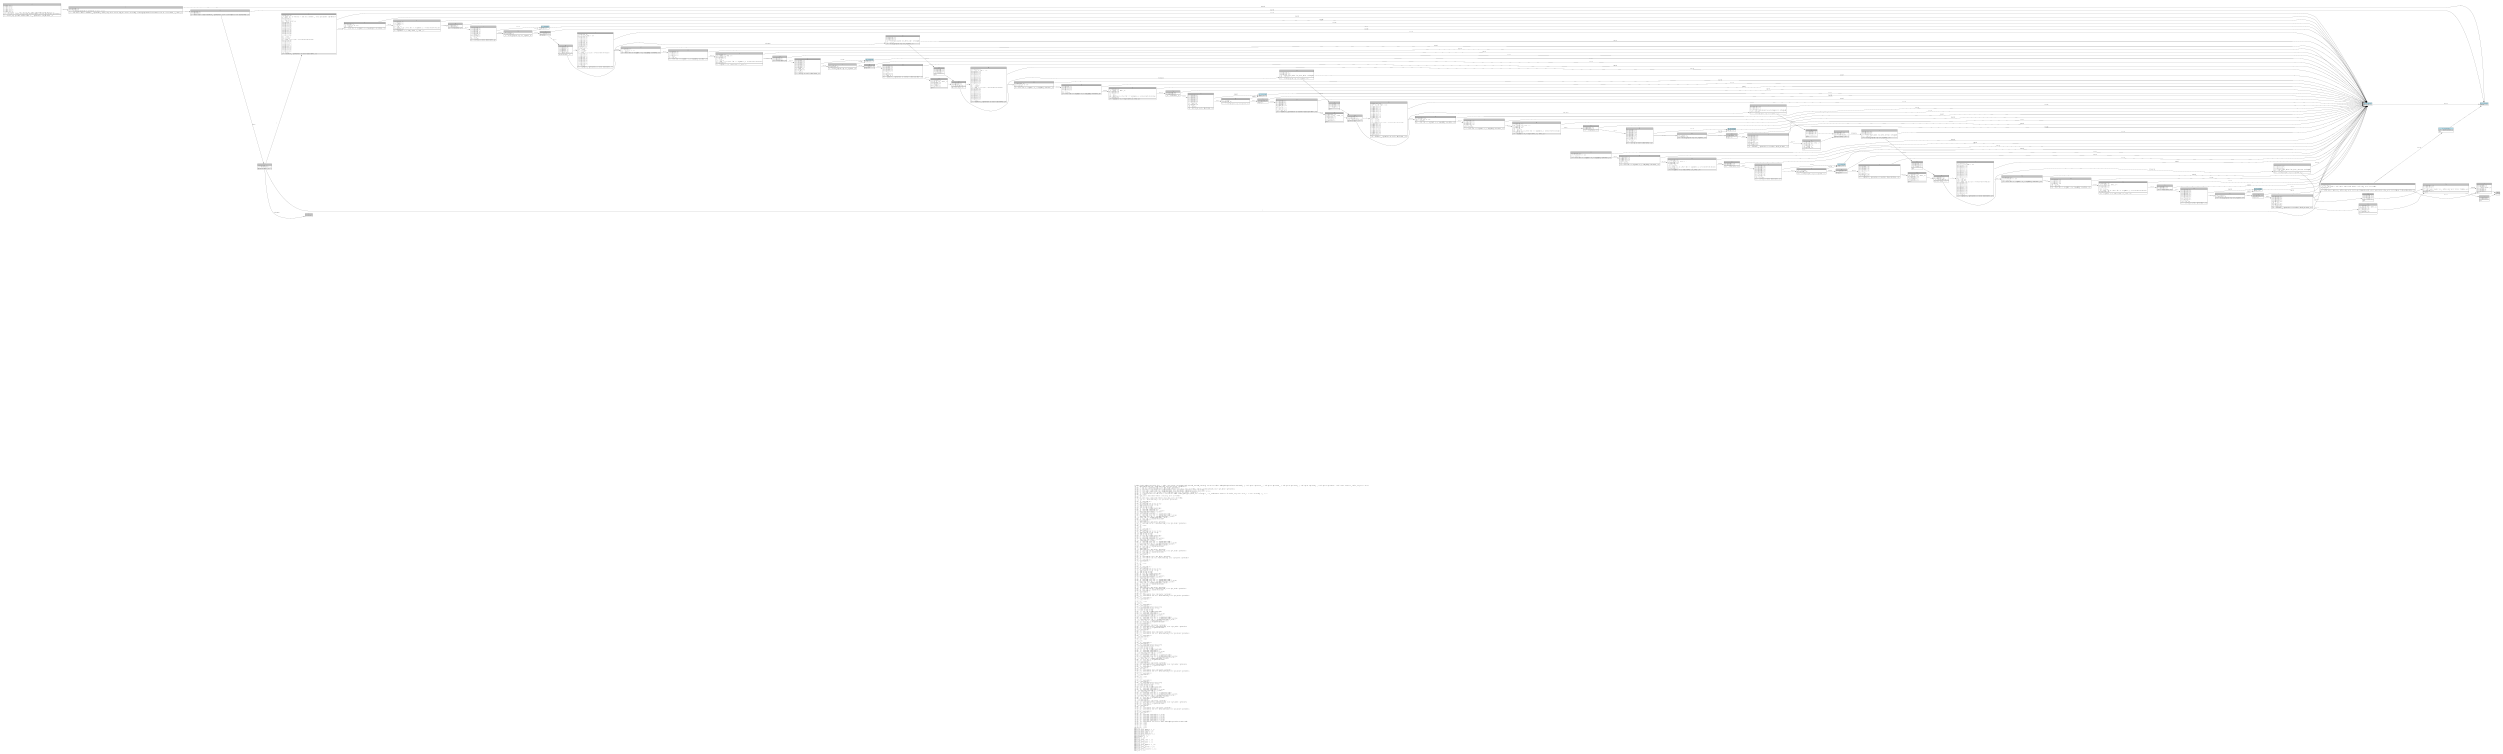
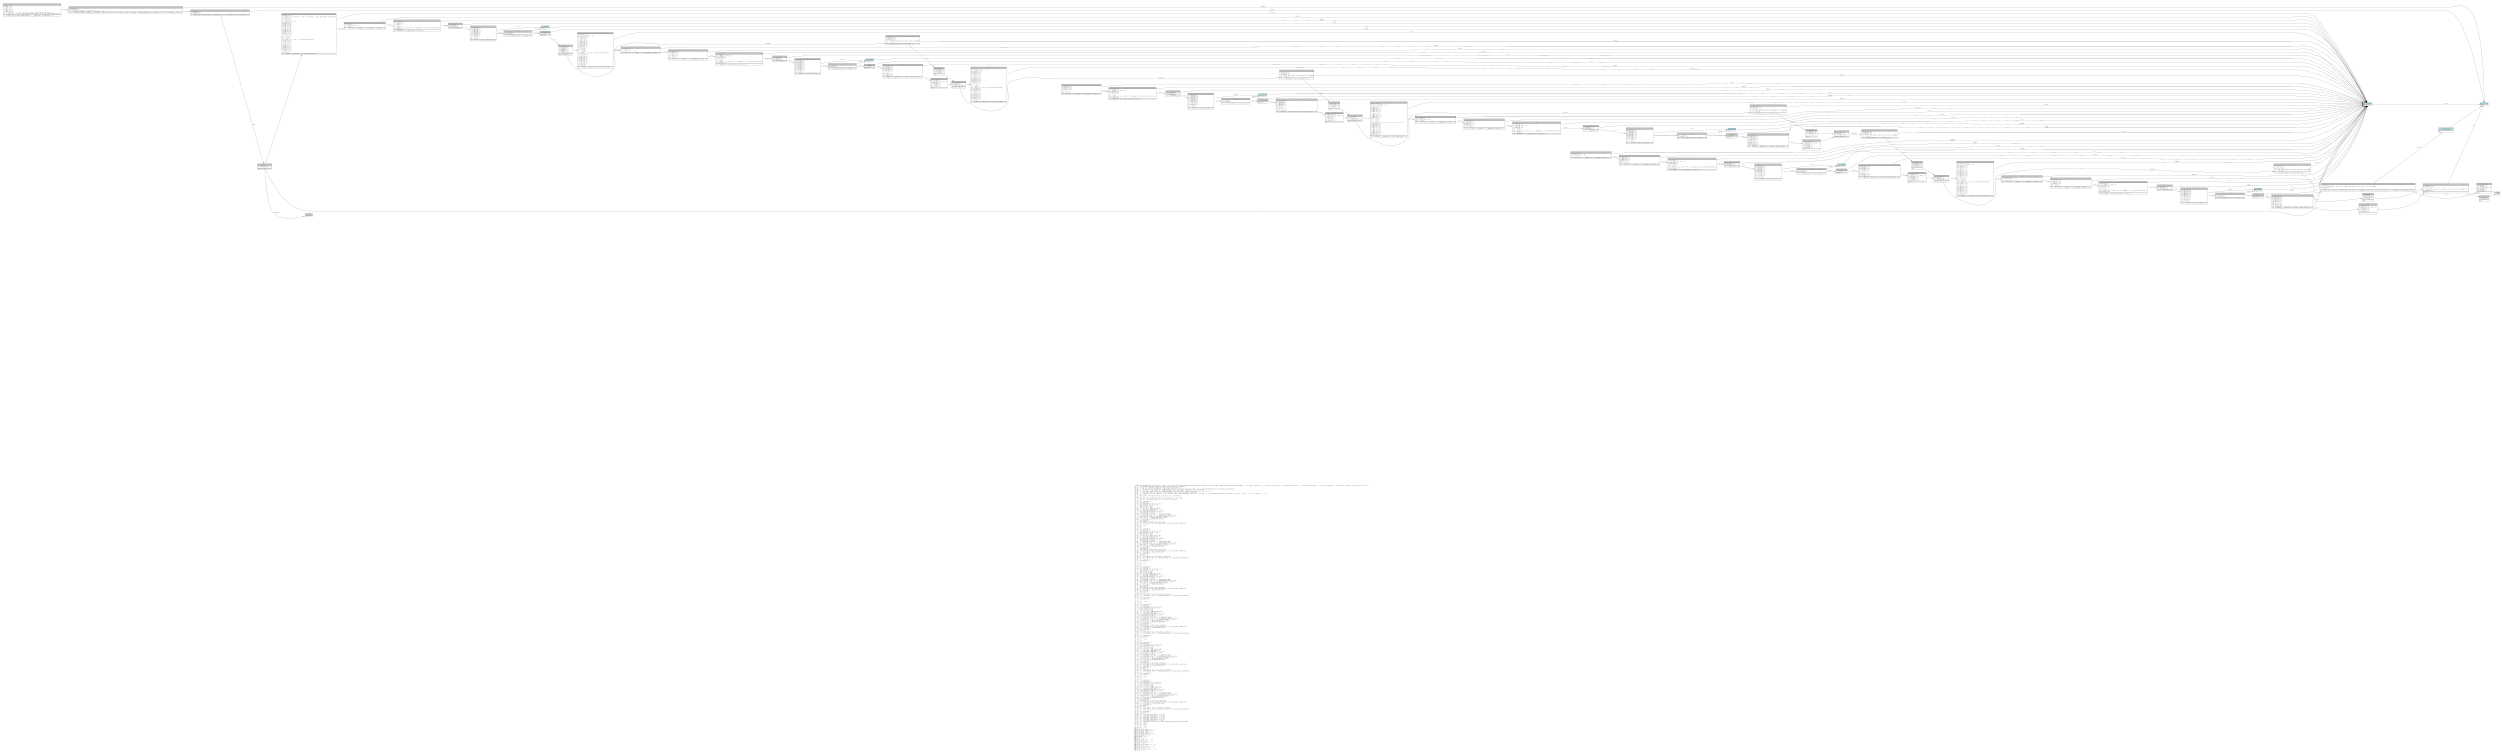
(1034, 85) -> none
(2472, 188) -> (2466, 145)
